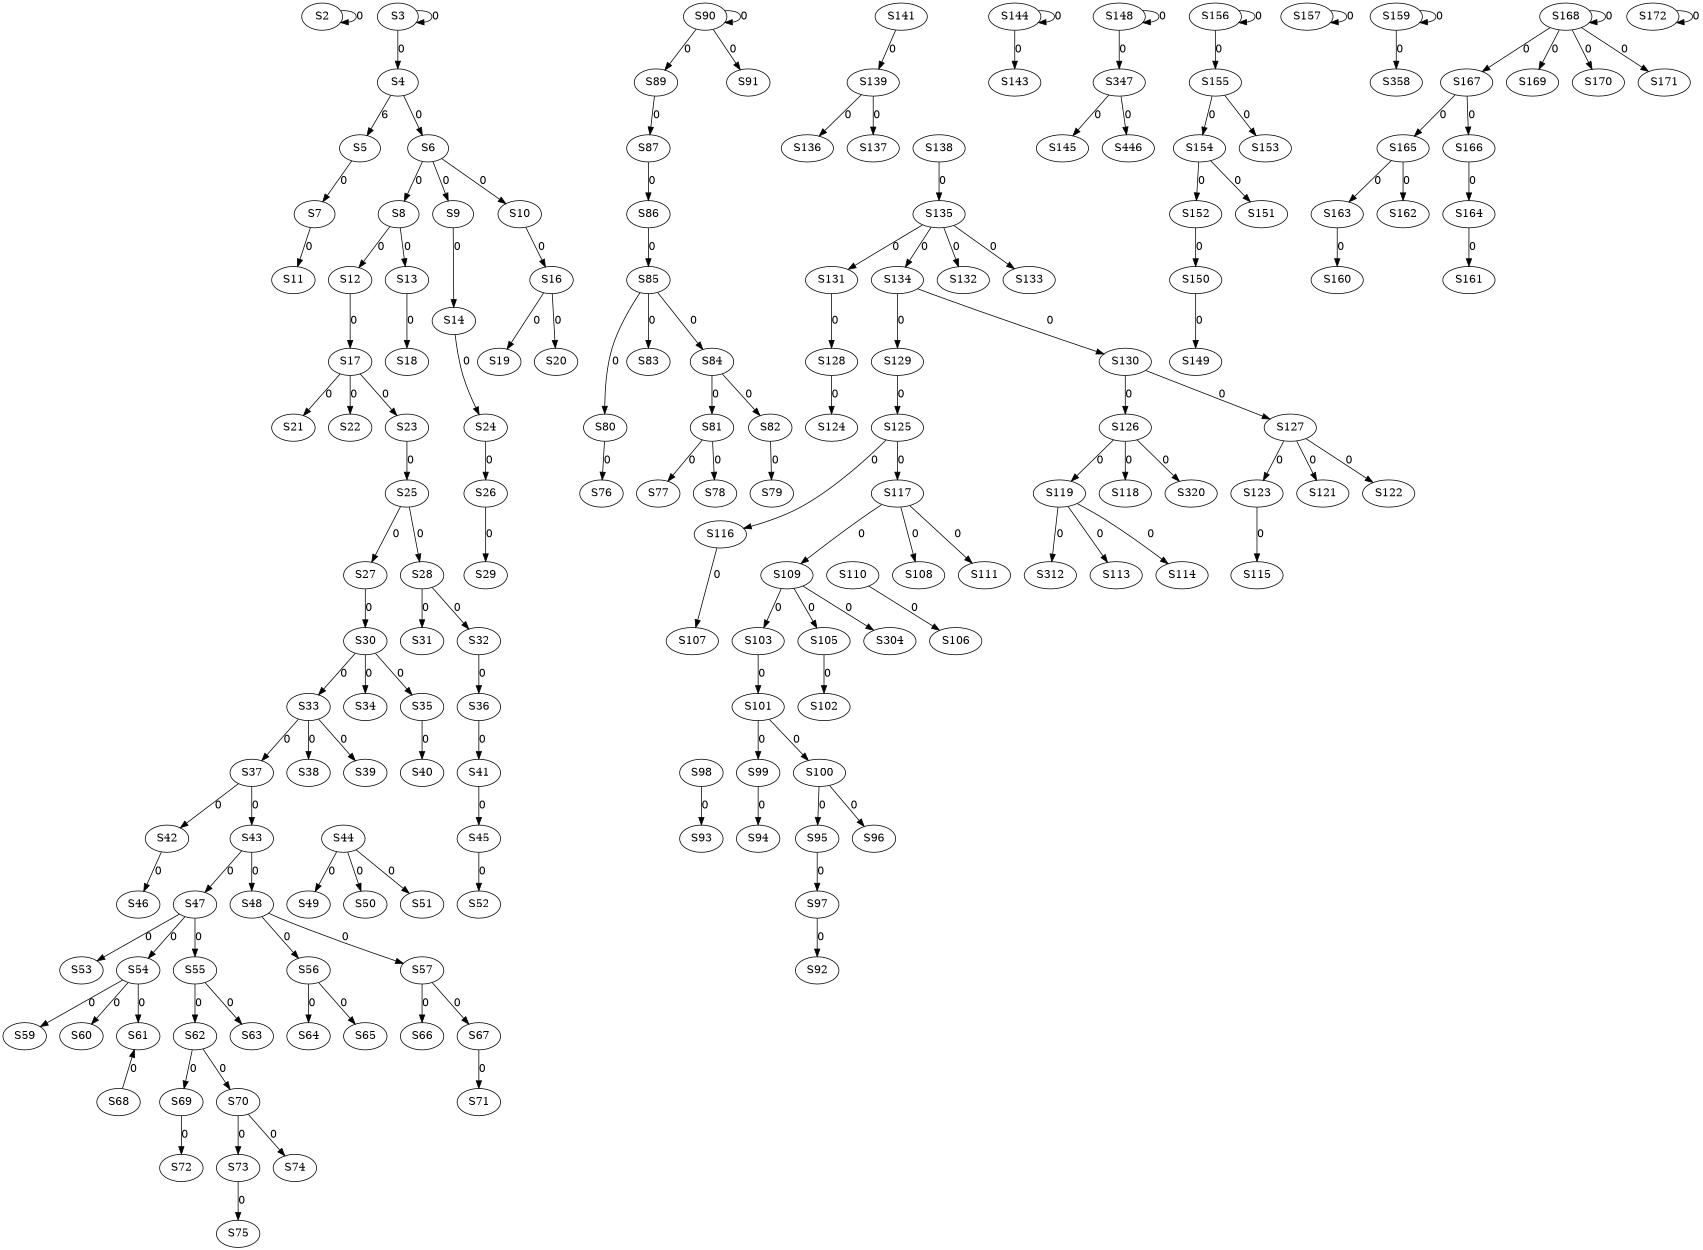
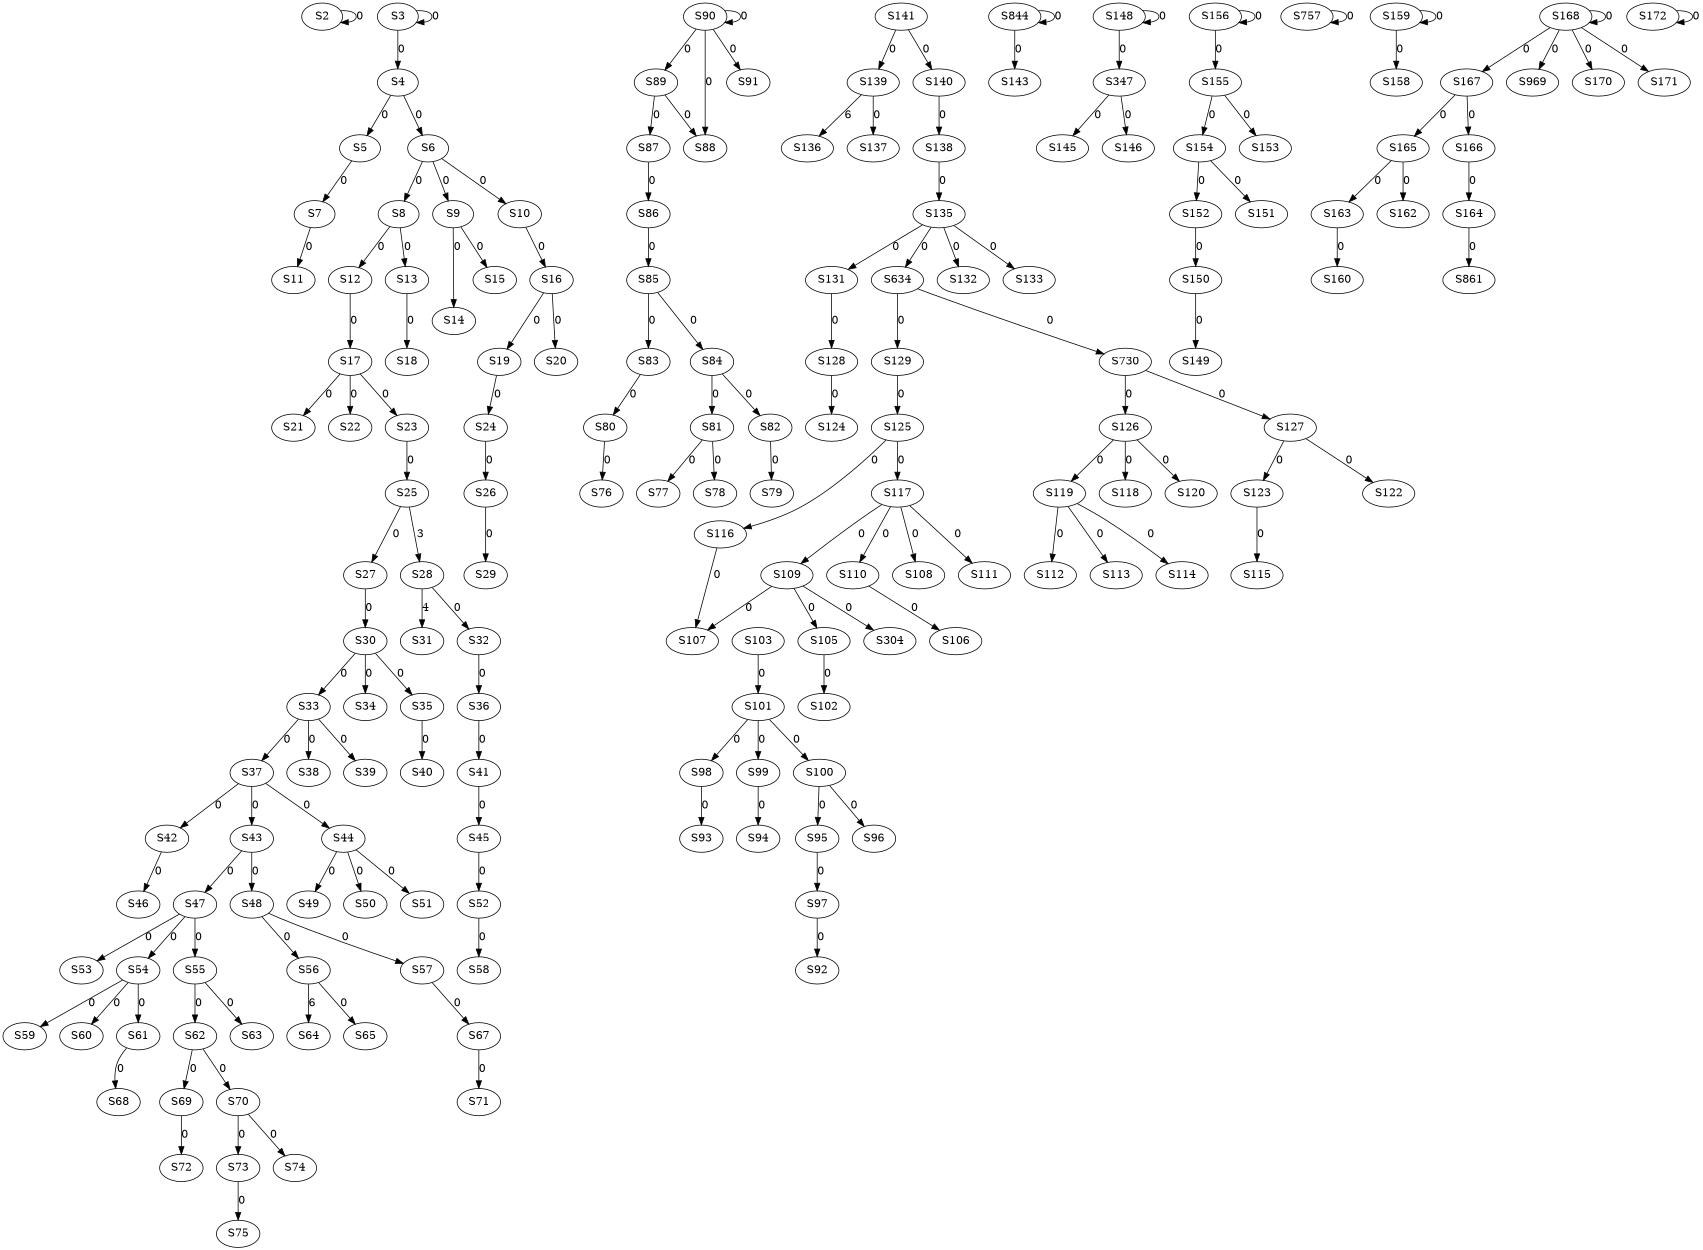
(1015, 17) -> (1015, 17)
(1307, 17) -> (1307, 17)
none -> (939, 83)
(1396, 83) -> (1396, 83)
(1533, 83) -> (1533, 83)
(385, 115) -> (385, 115)
(848, 115) -> (848, 115)
none -> (705, 148)
(1128, 148) -> (1128, 148)
none -> (495, 280)
(897, 280) -> (897, 280)
(1469, 280) -> (1469, 280)
(613, 346) -> (629, 392)
(1125, 362) -> (1125, 362)
(462, 372) -> (493, 391)
(1191, 494) -> (1191, 494)
(1323, 494) -> none
none -> (877, 531)
(421, 534) -> (421, 534)
(1050, 575) -> (1050, 575)
(774, 605) -> (743, 606)
(426, 608) -> (426, 608)
none -> (732, 737)
none -> (294, 804)
none -> (479, 970)
(312, 1003) -> (312, 1003)
(422, 1036) -> none
(127, 1073) -> (117, 1063)
